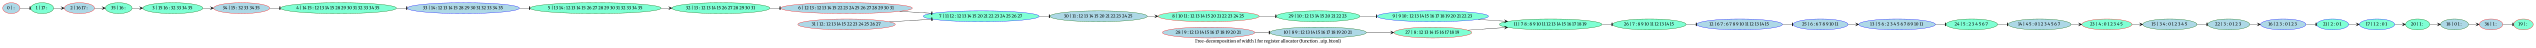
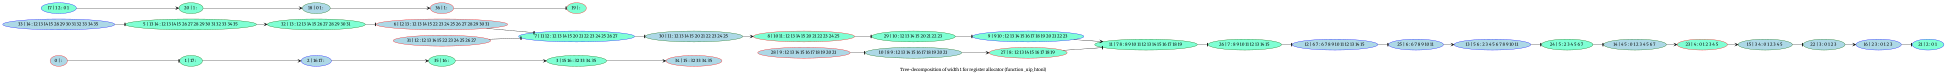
(79, 8) -> (316, 61)
(339, 8) -> none
(2352, 24) -> none
(1486, 29) -> (1082, 49)
